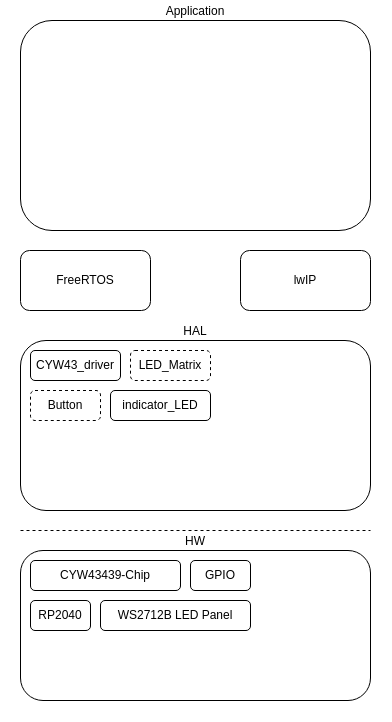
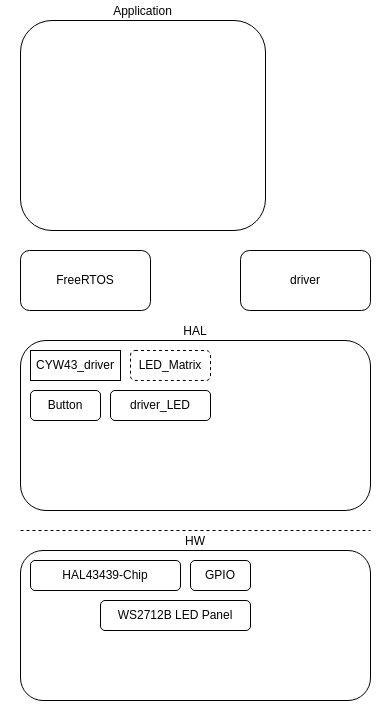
(196, 126) -> (143, 126)
(306, 281) -> (306, 281)
(76, 366) -> (76, 366)
(66, 406) -> (66, 406)
(161, 406) -> (161, 406)
(106, 576) -> (106, 576)
(61, 616) -> none
